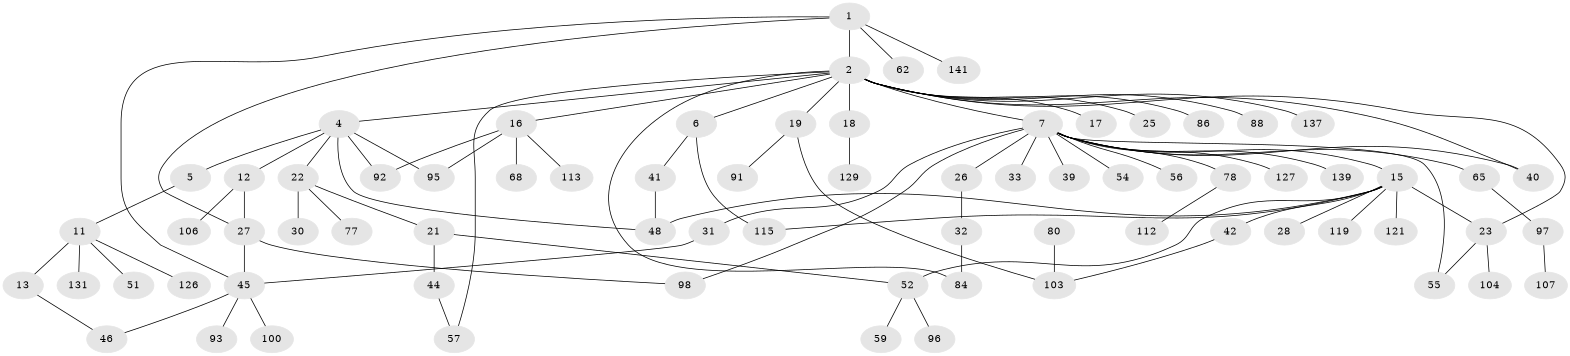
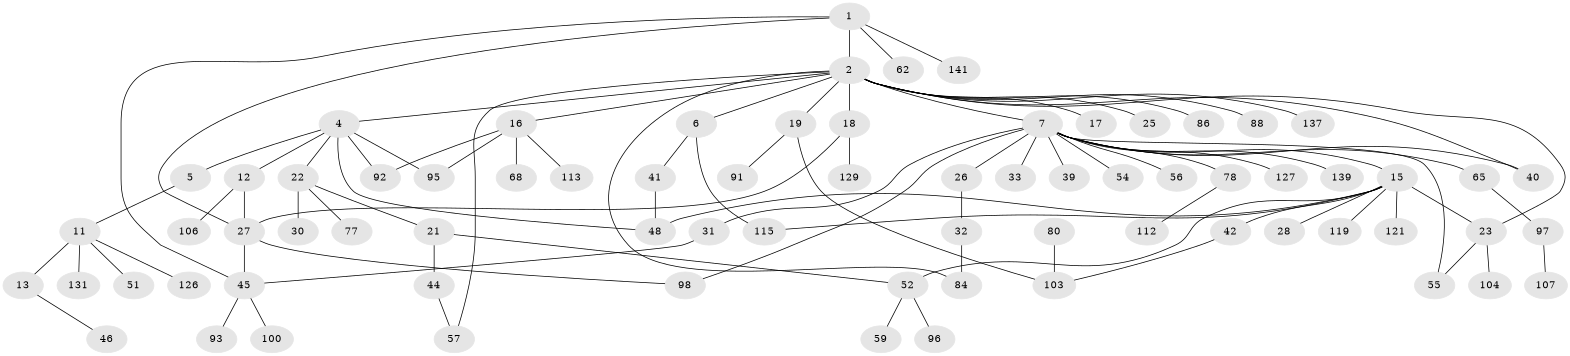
none -> (559, 209)
(177, 315) -> none
